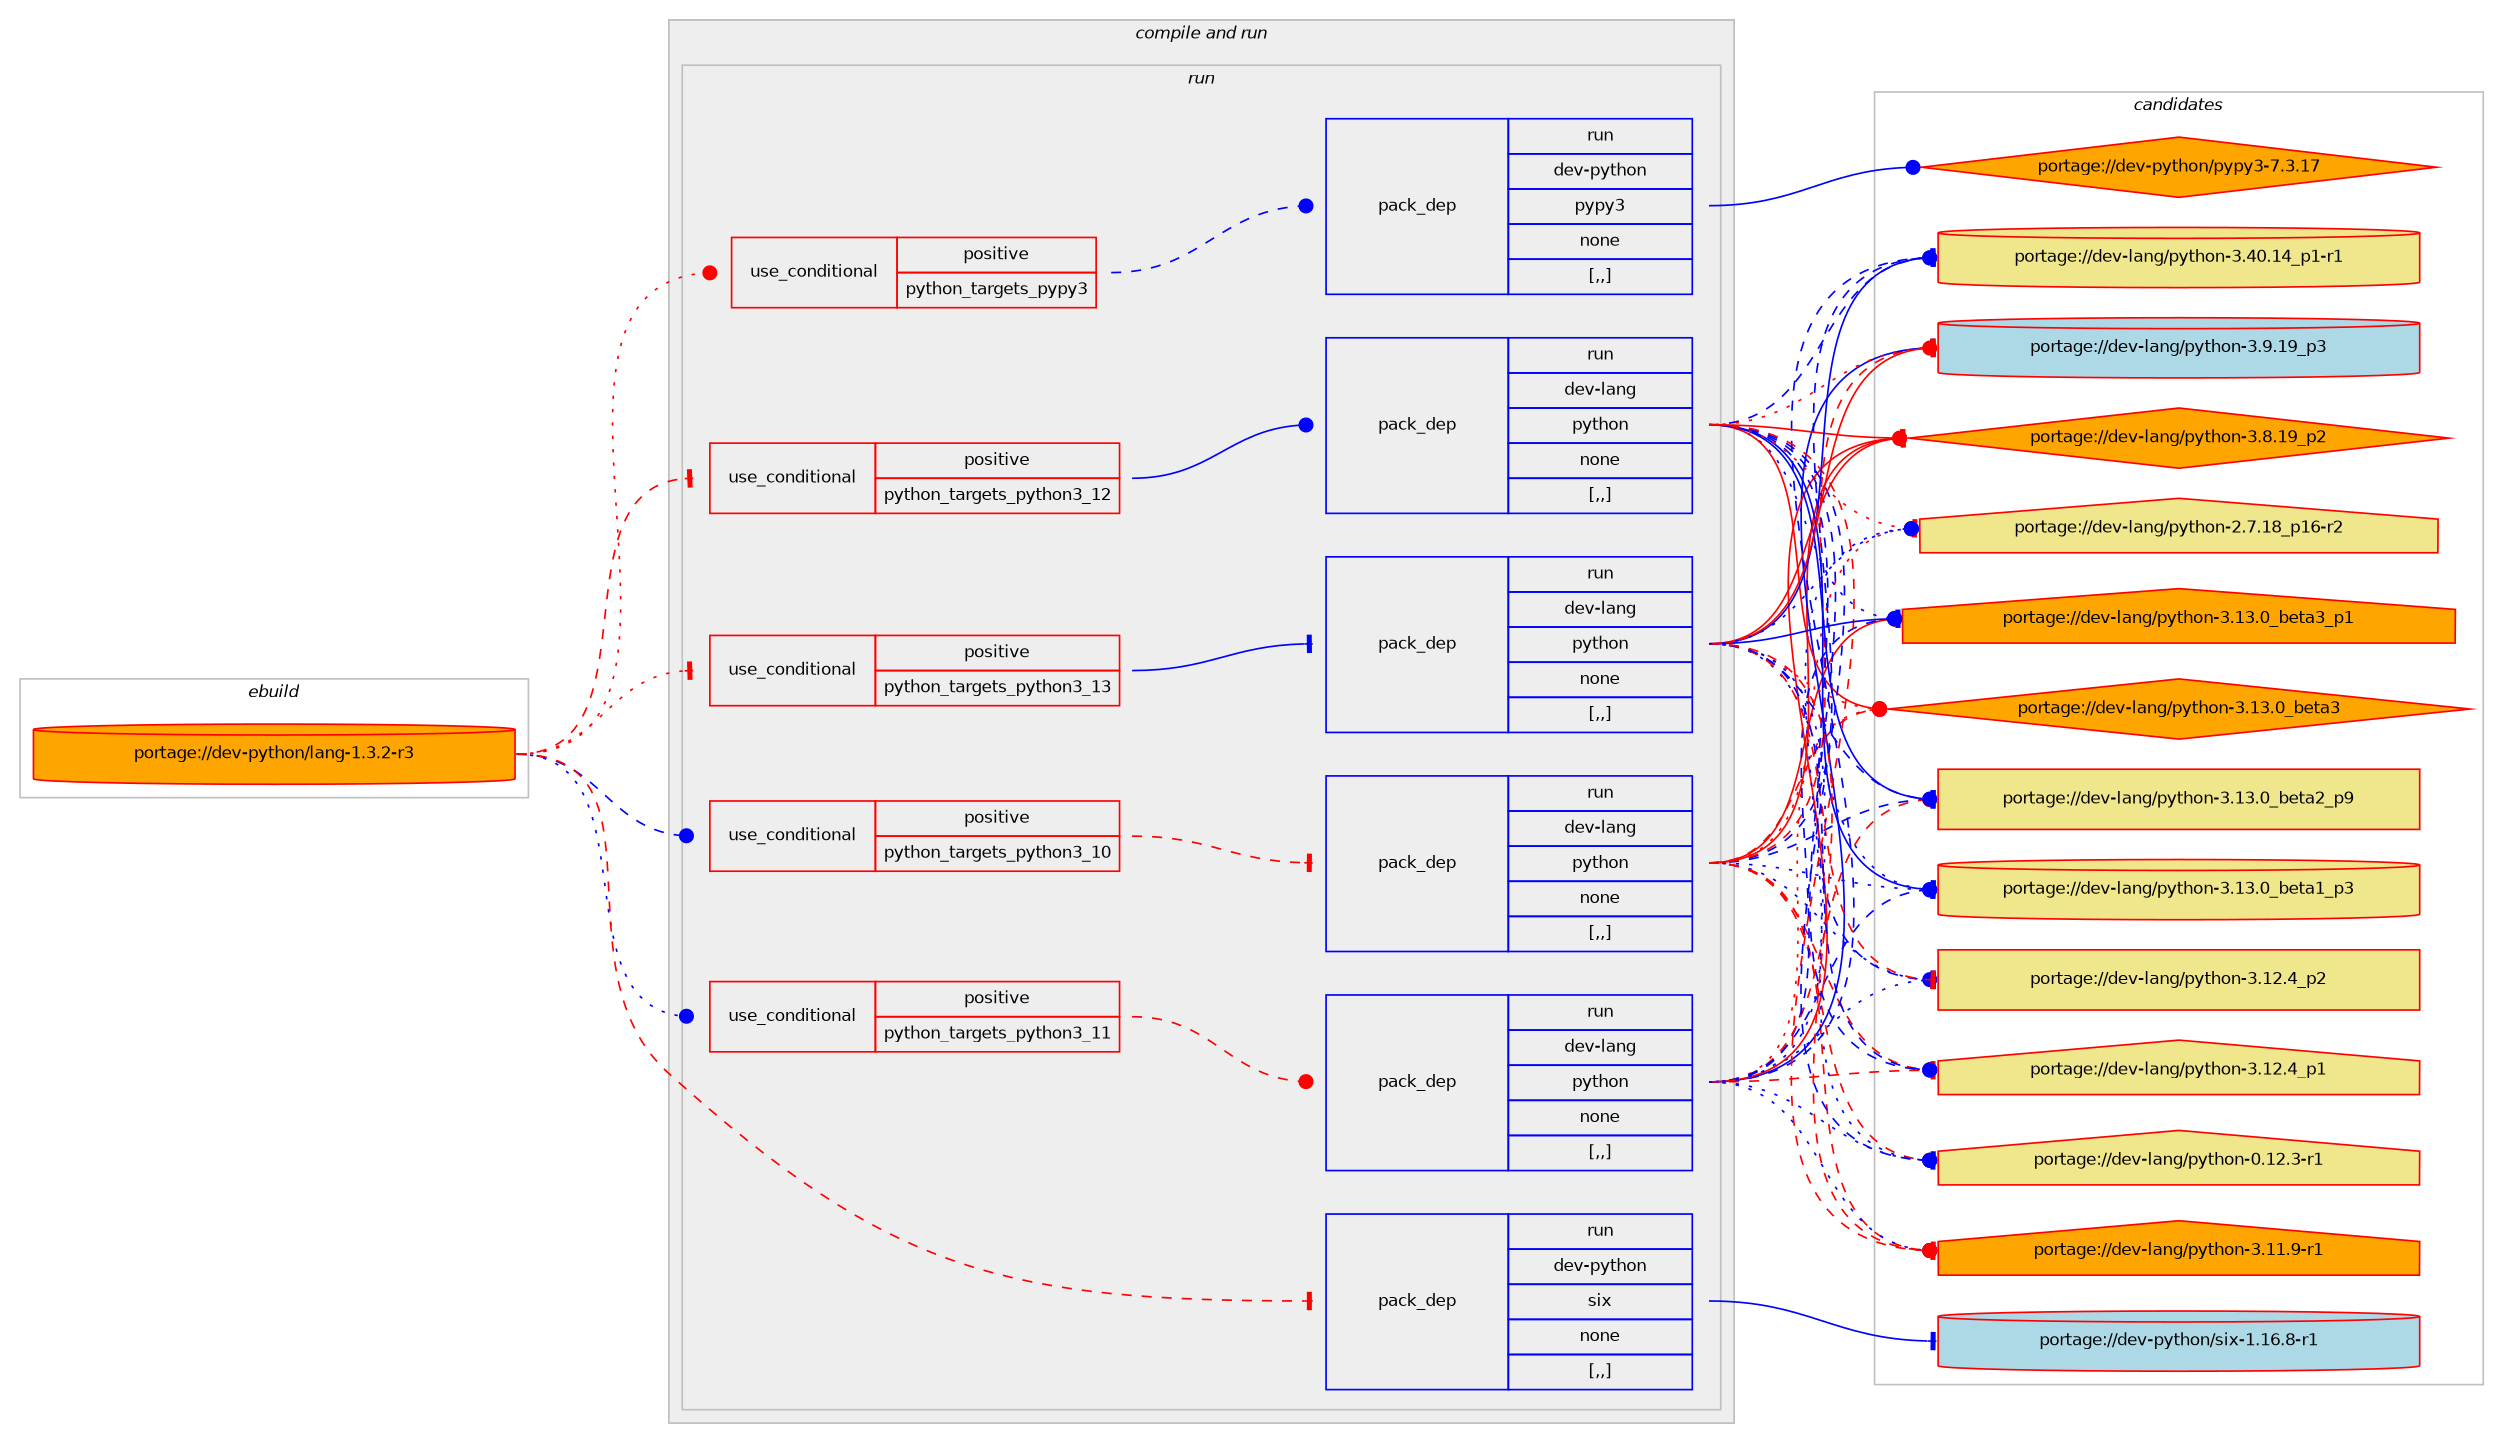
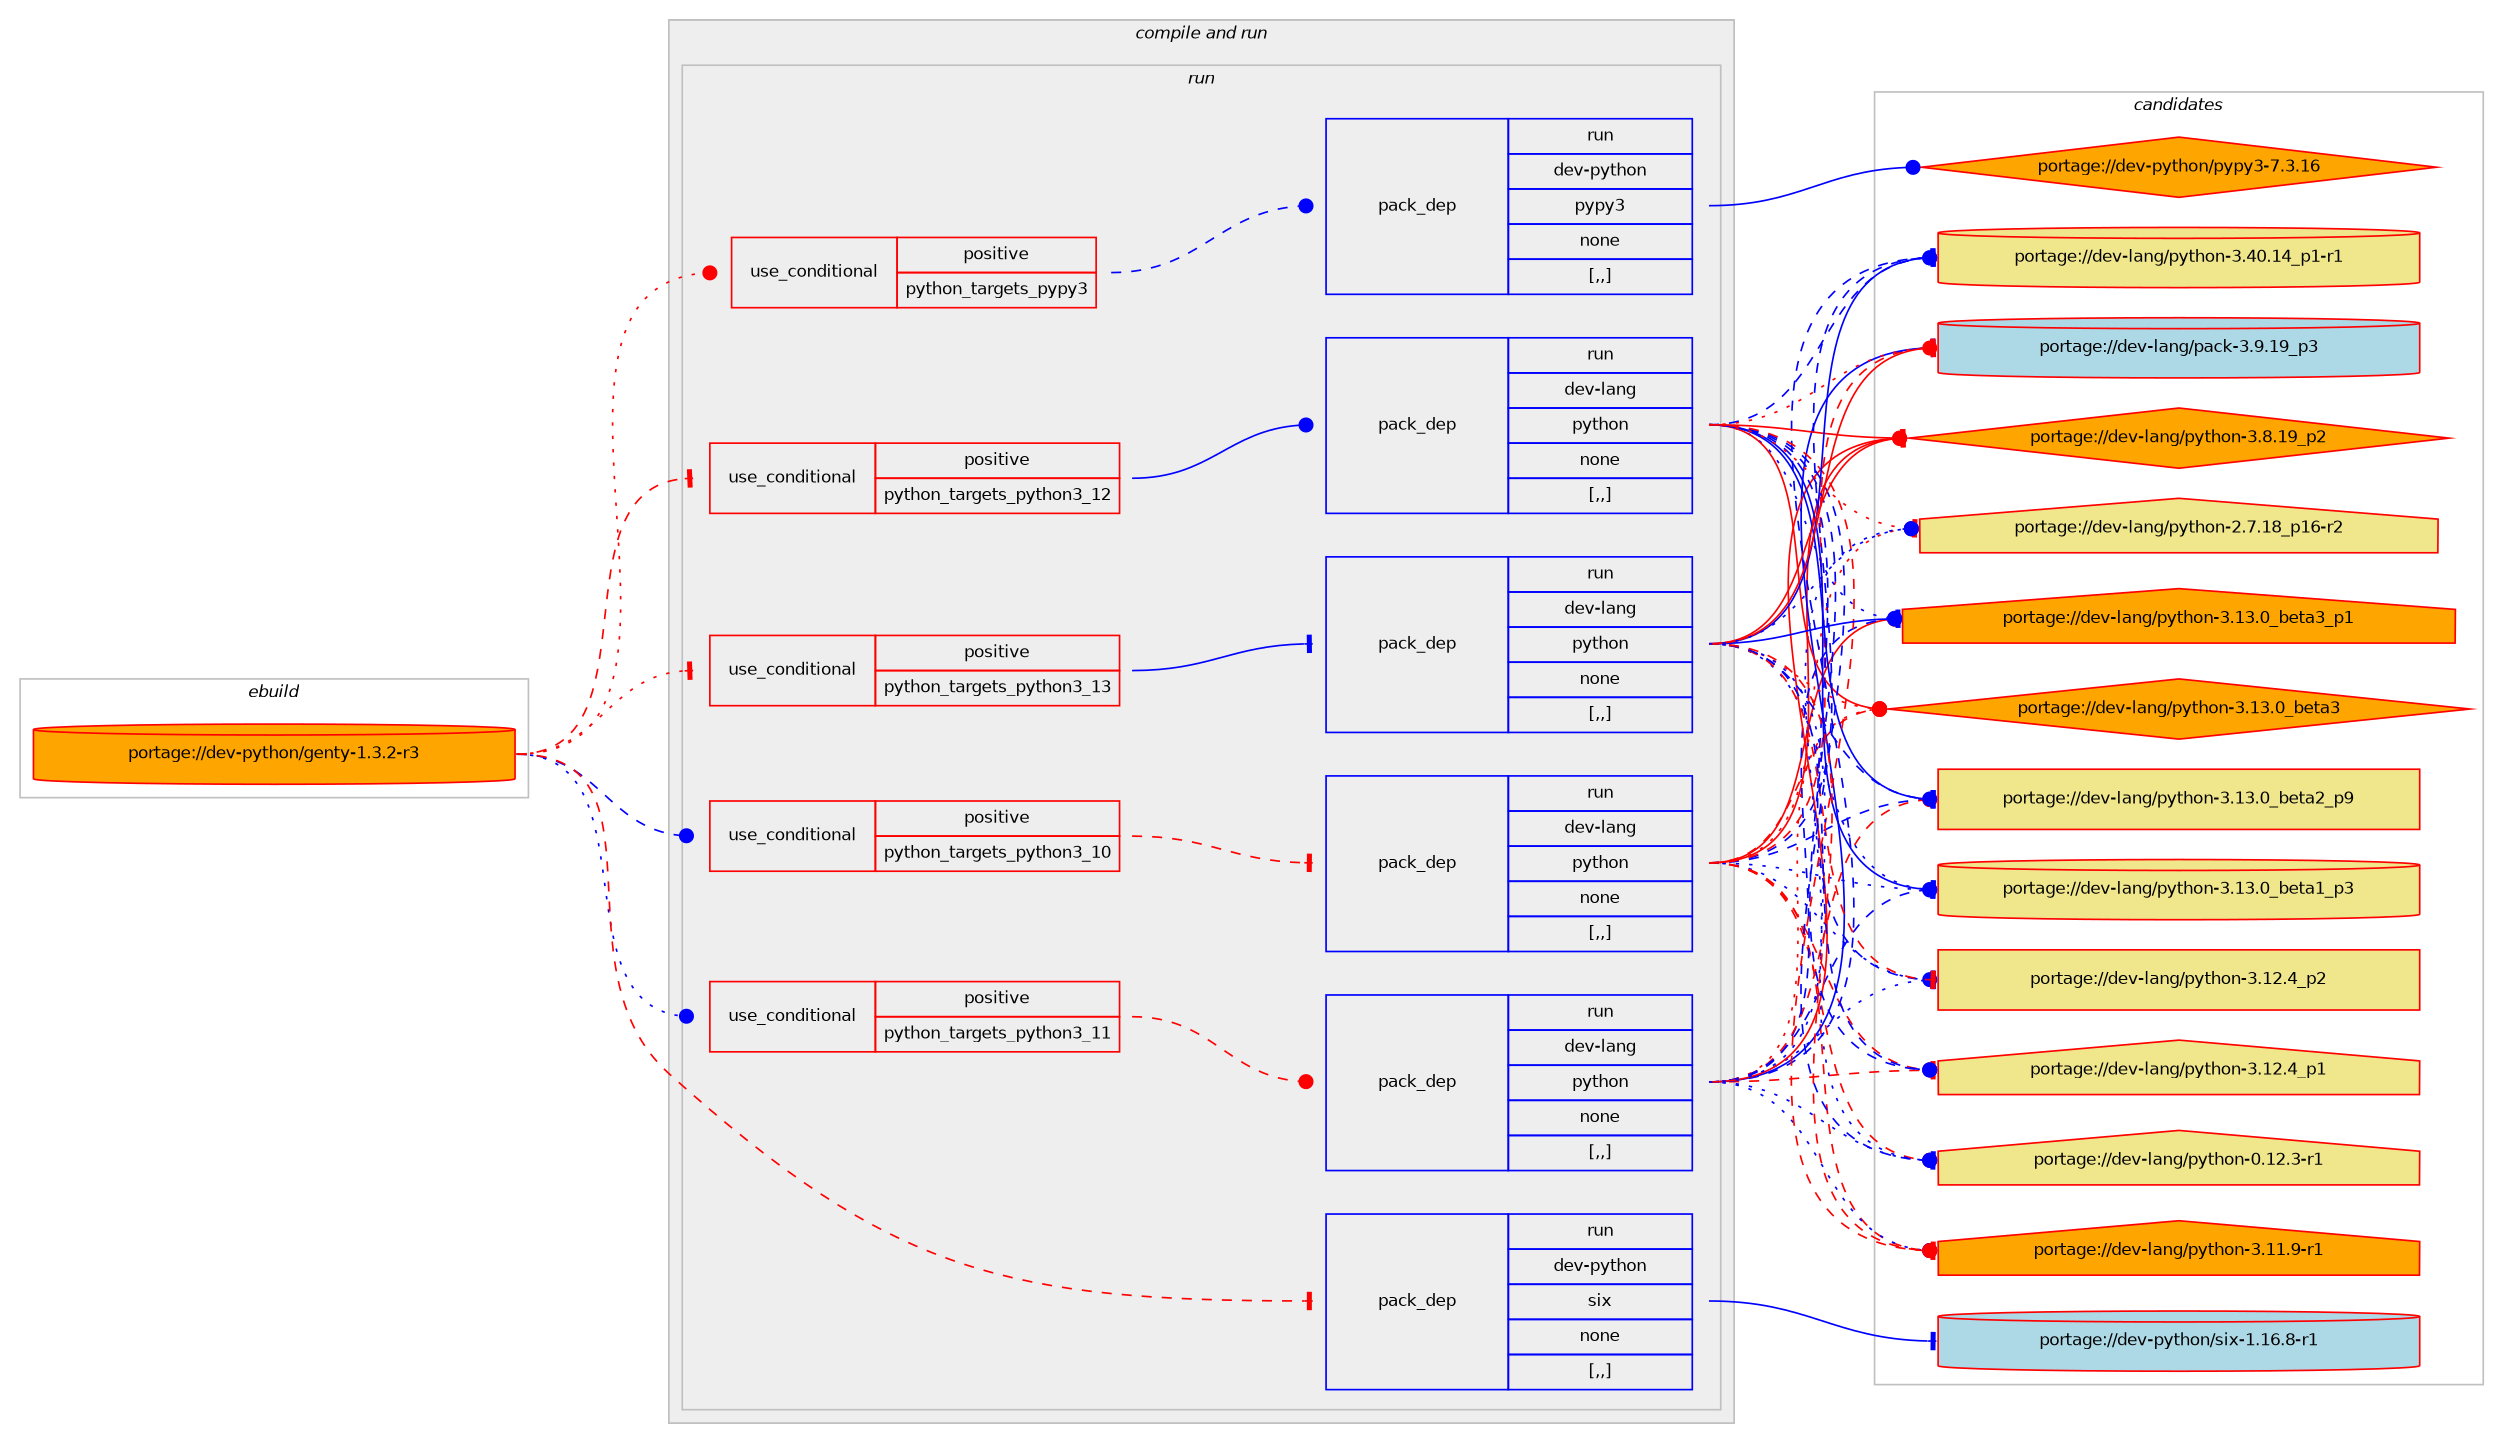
(2179, 167) -> (2179, 167)
(2179, 348) -> (2179, 348)
(274, 754) -> (274, 754)
